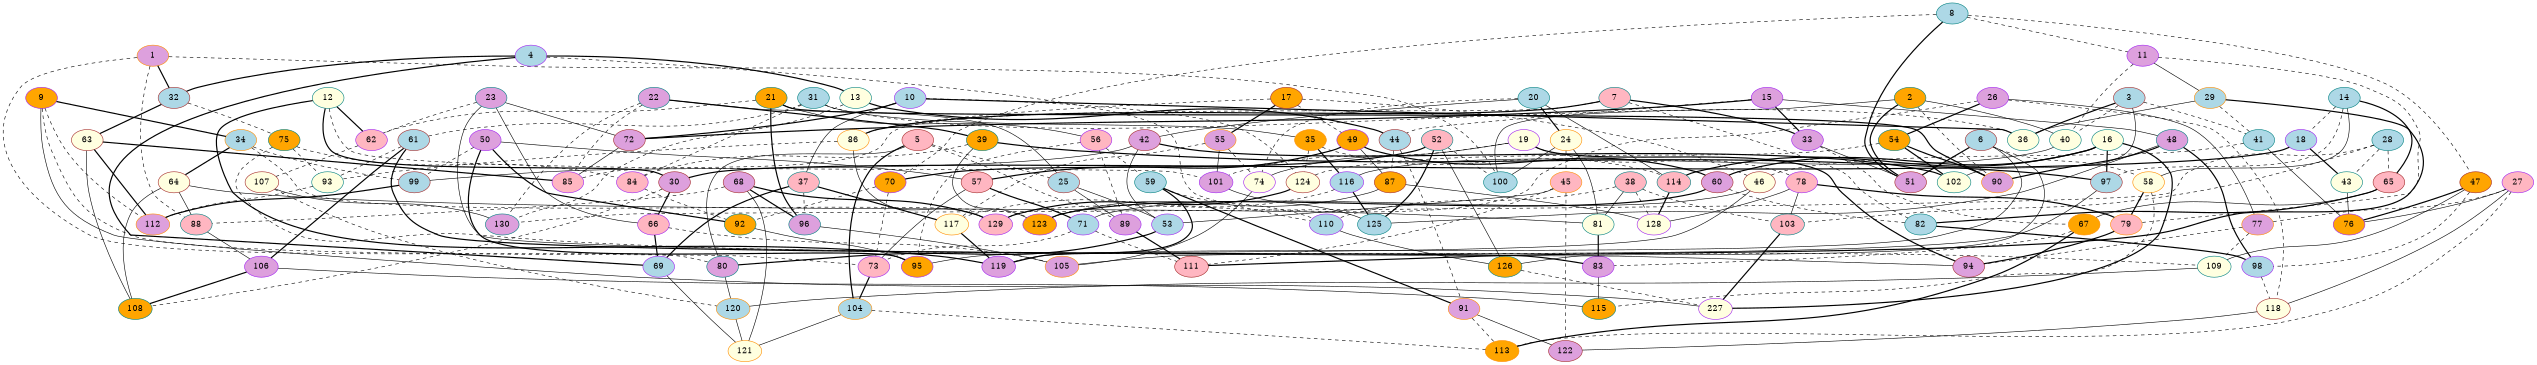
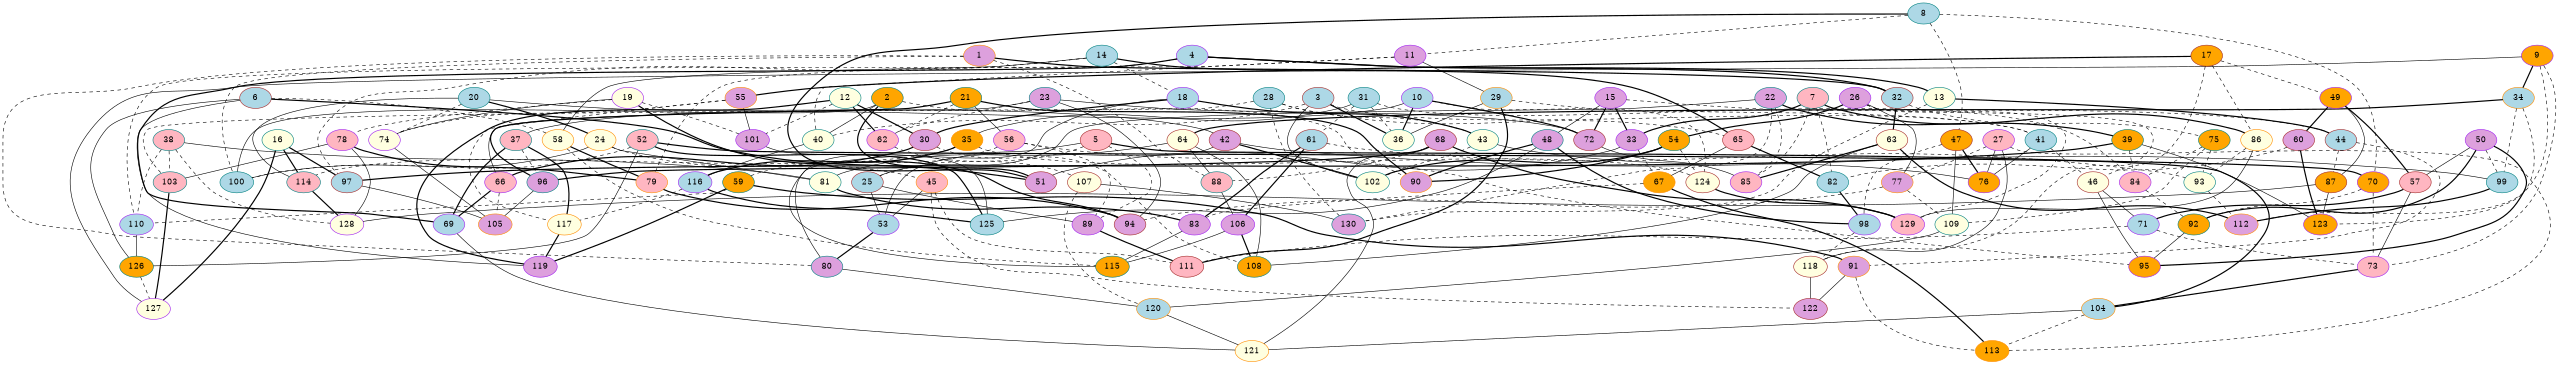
none -> (1428, 161)
(1912, 161) -> none
(414, 182) -> (2502, 182)
(1150, 182) -> (738, 182)
none -> (821, 234)
(1715, 309) -> (154, 309)
